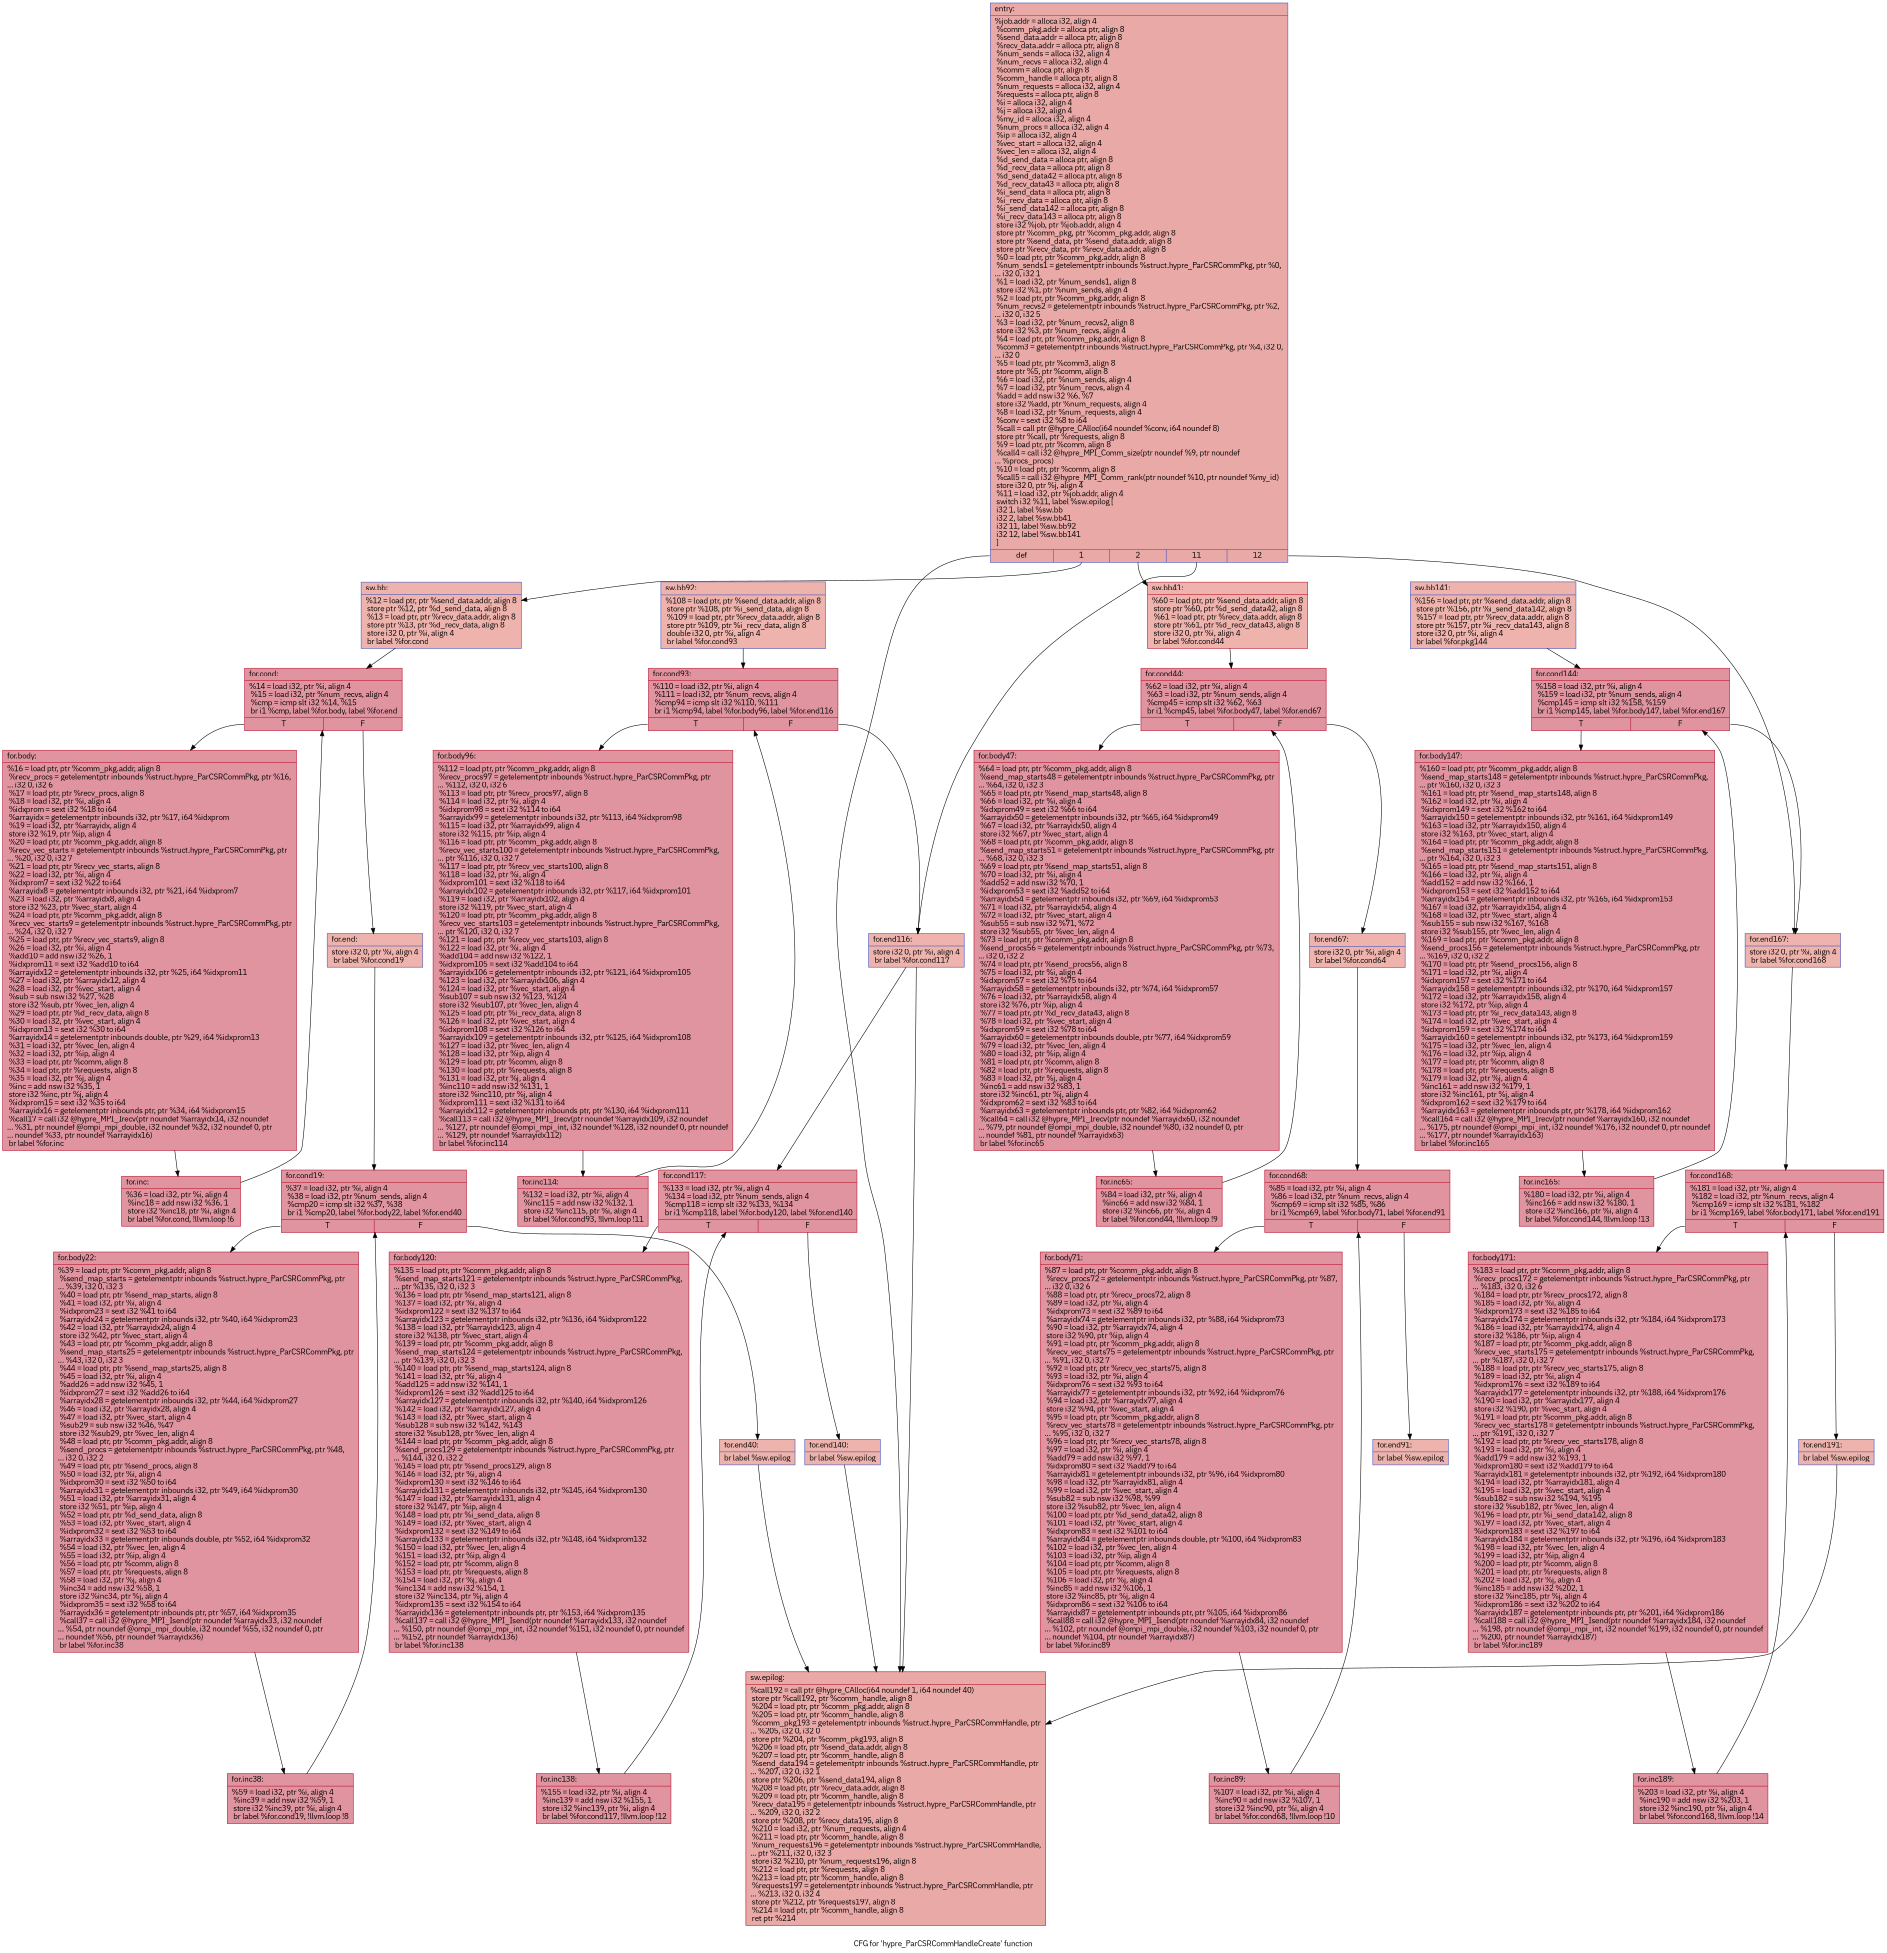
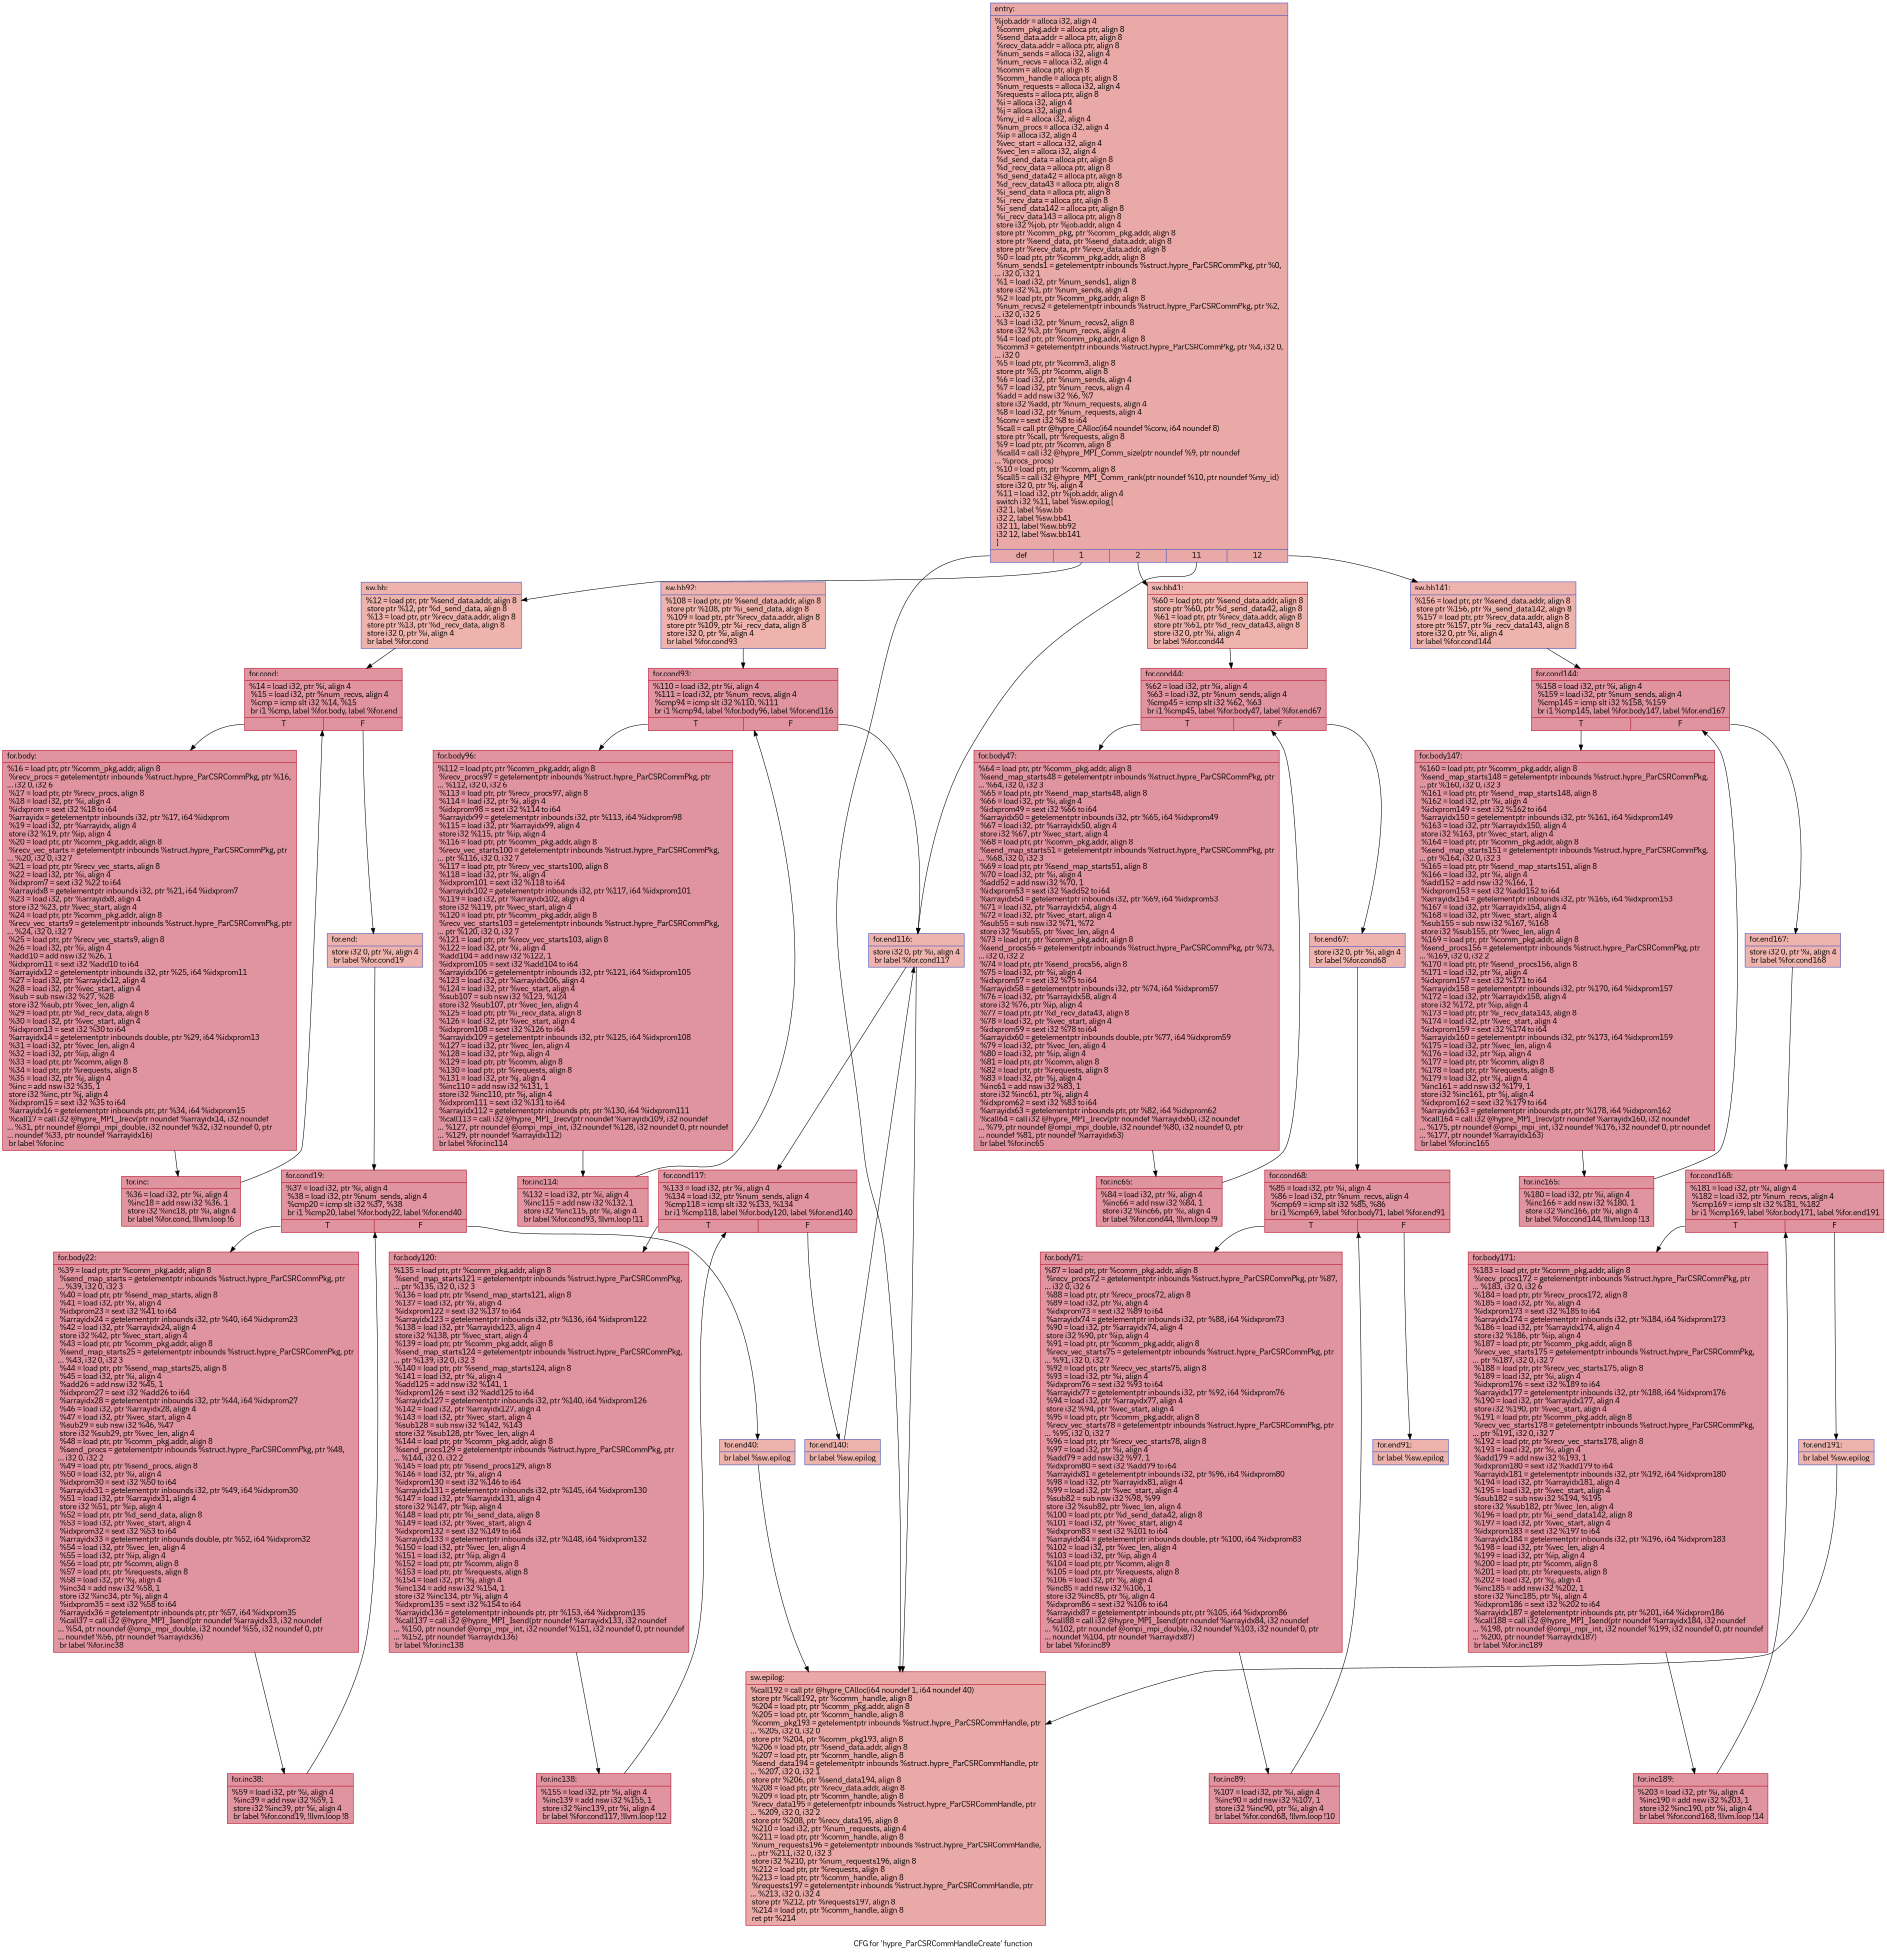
(1656, 605) -> (1351, 563)
(713, 634) -> (710, 634)
(1451, 642) -> (1453, 642)
(1350, 961) -> (1350, 961)
(860, 1566) -> (880, 1194)
